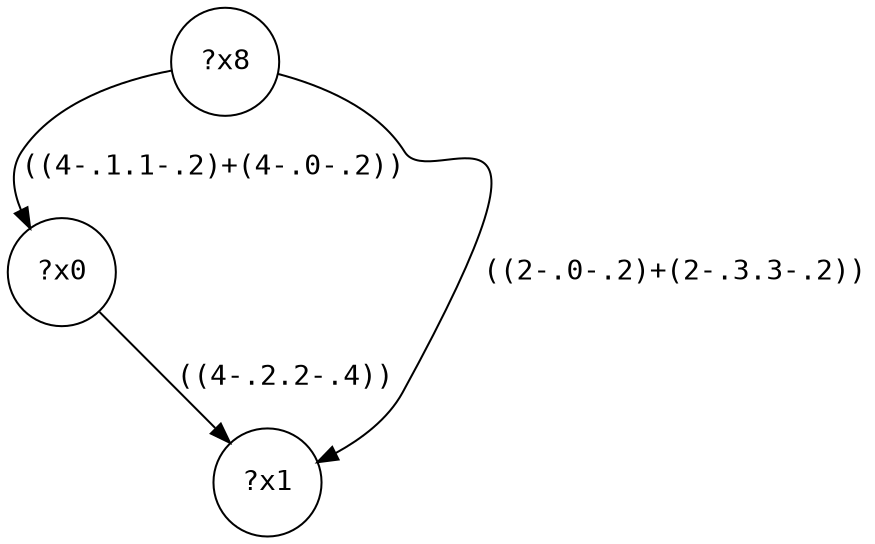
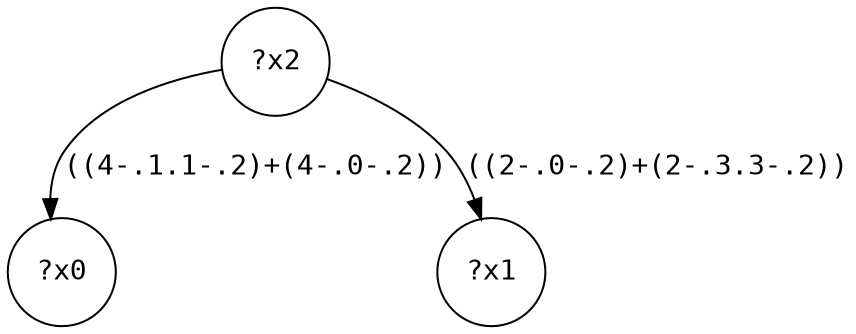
(225, 62) -> (276, 62)
(157, 370) -> none
